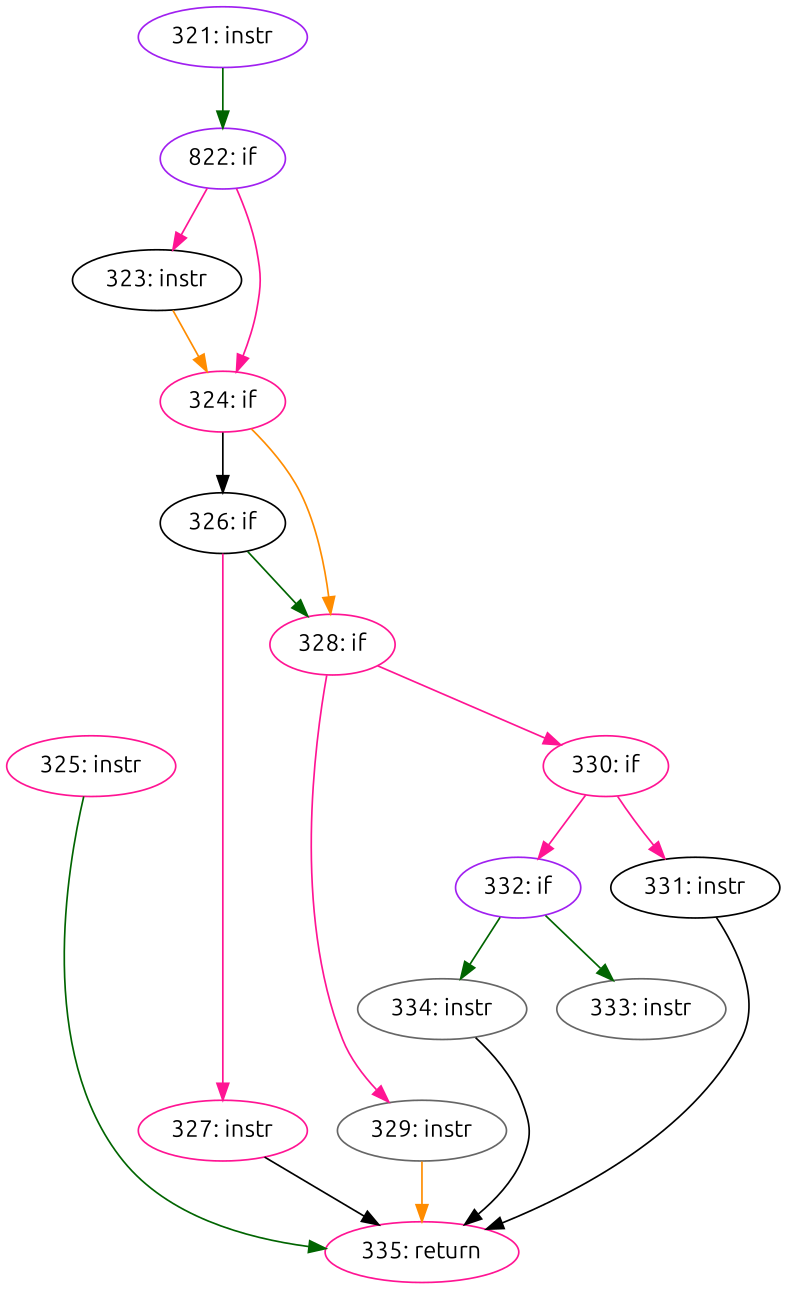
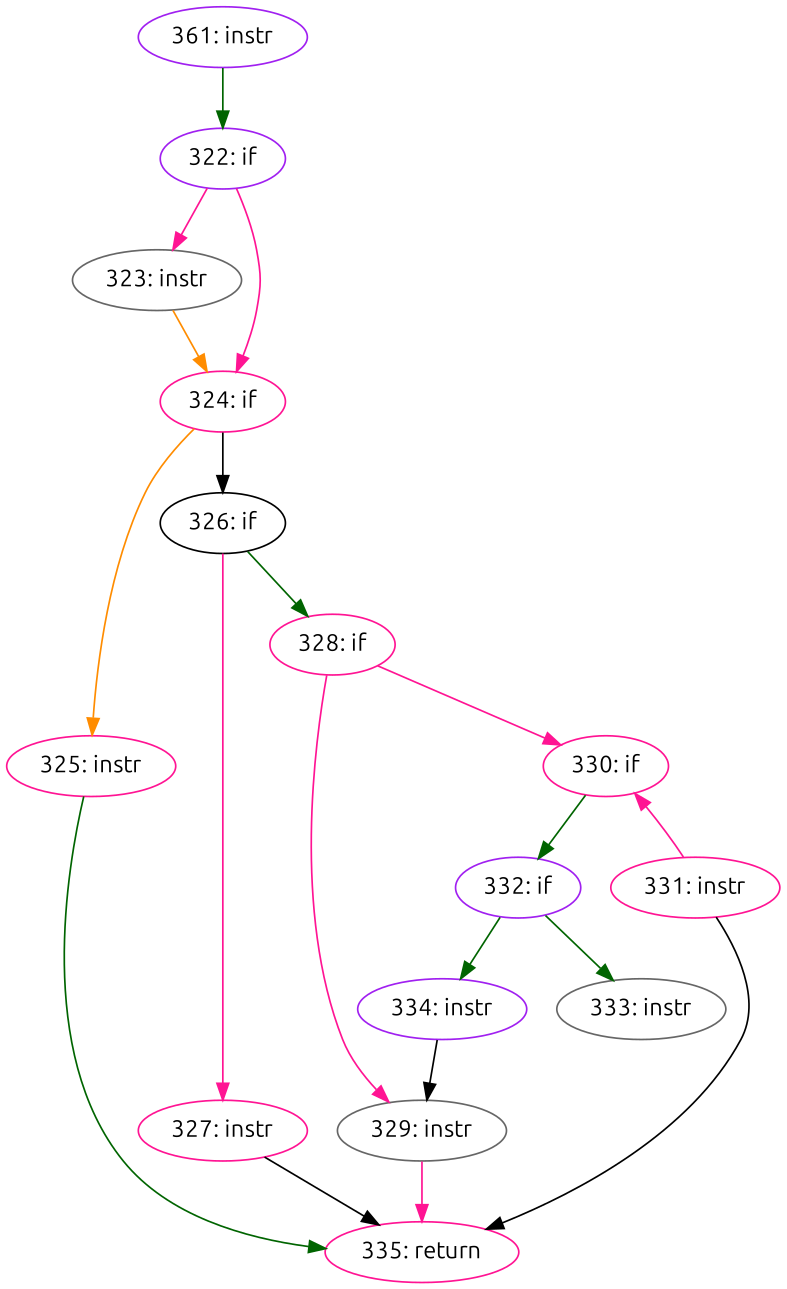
(223, 37) -> (223, 37)
(223, 159) -> (223, 159)
(157, 280) -> (157, 280)
(306, 505) -> (119, 564)
(567, 820) -> (567, 820)
(635, 821) -> (665, 831)
(695, 888) -> (695, 888)
(442, 1009) -> (442, 1009)
(529, 1126) -> (433, 1062)
(422, 1183) -> (422, 1183)
